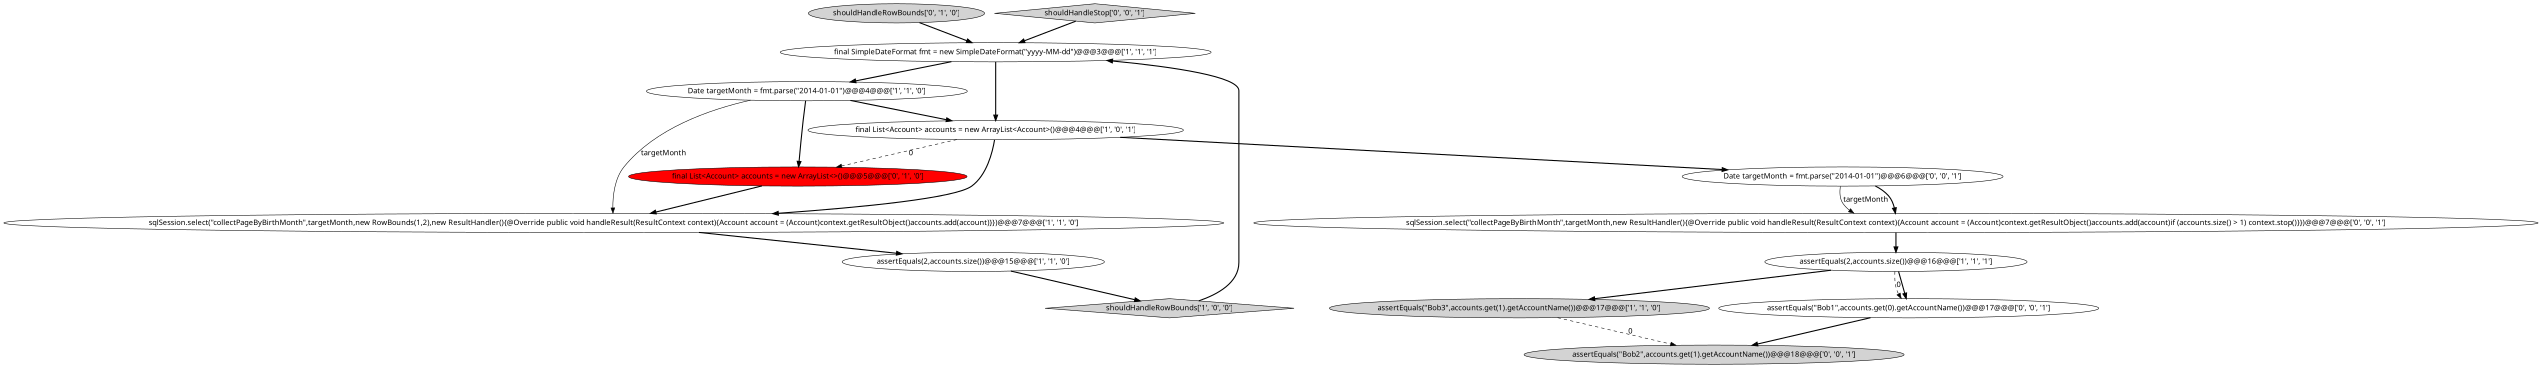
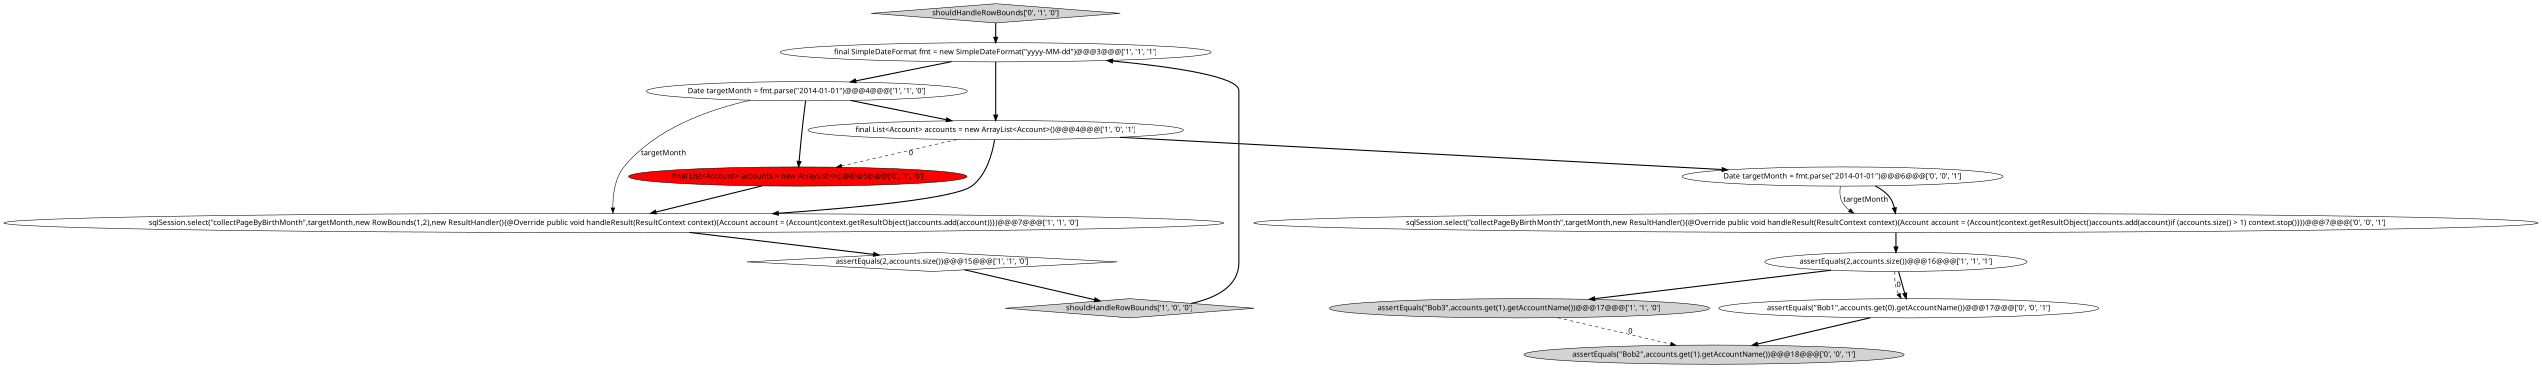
(896, 13) -> (996, 13)
(1095, 13) -> none
(973, 262) -> (932, 262)
